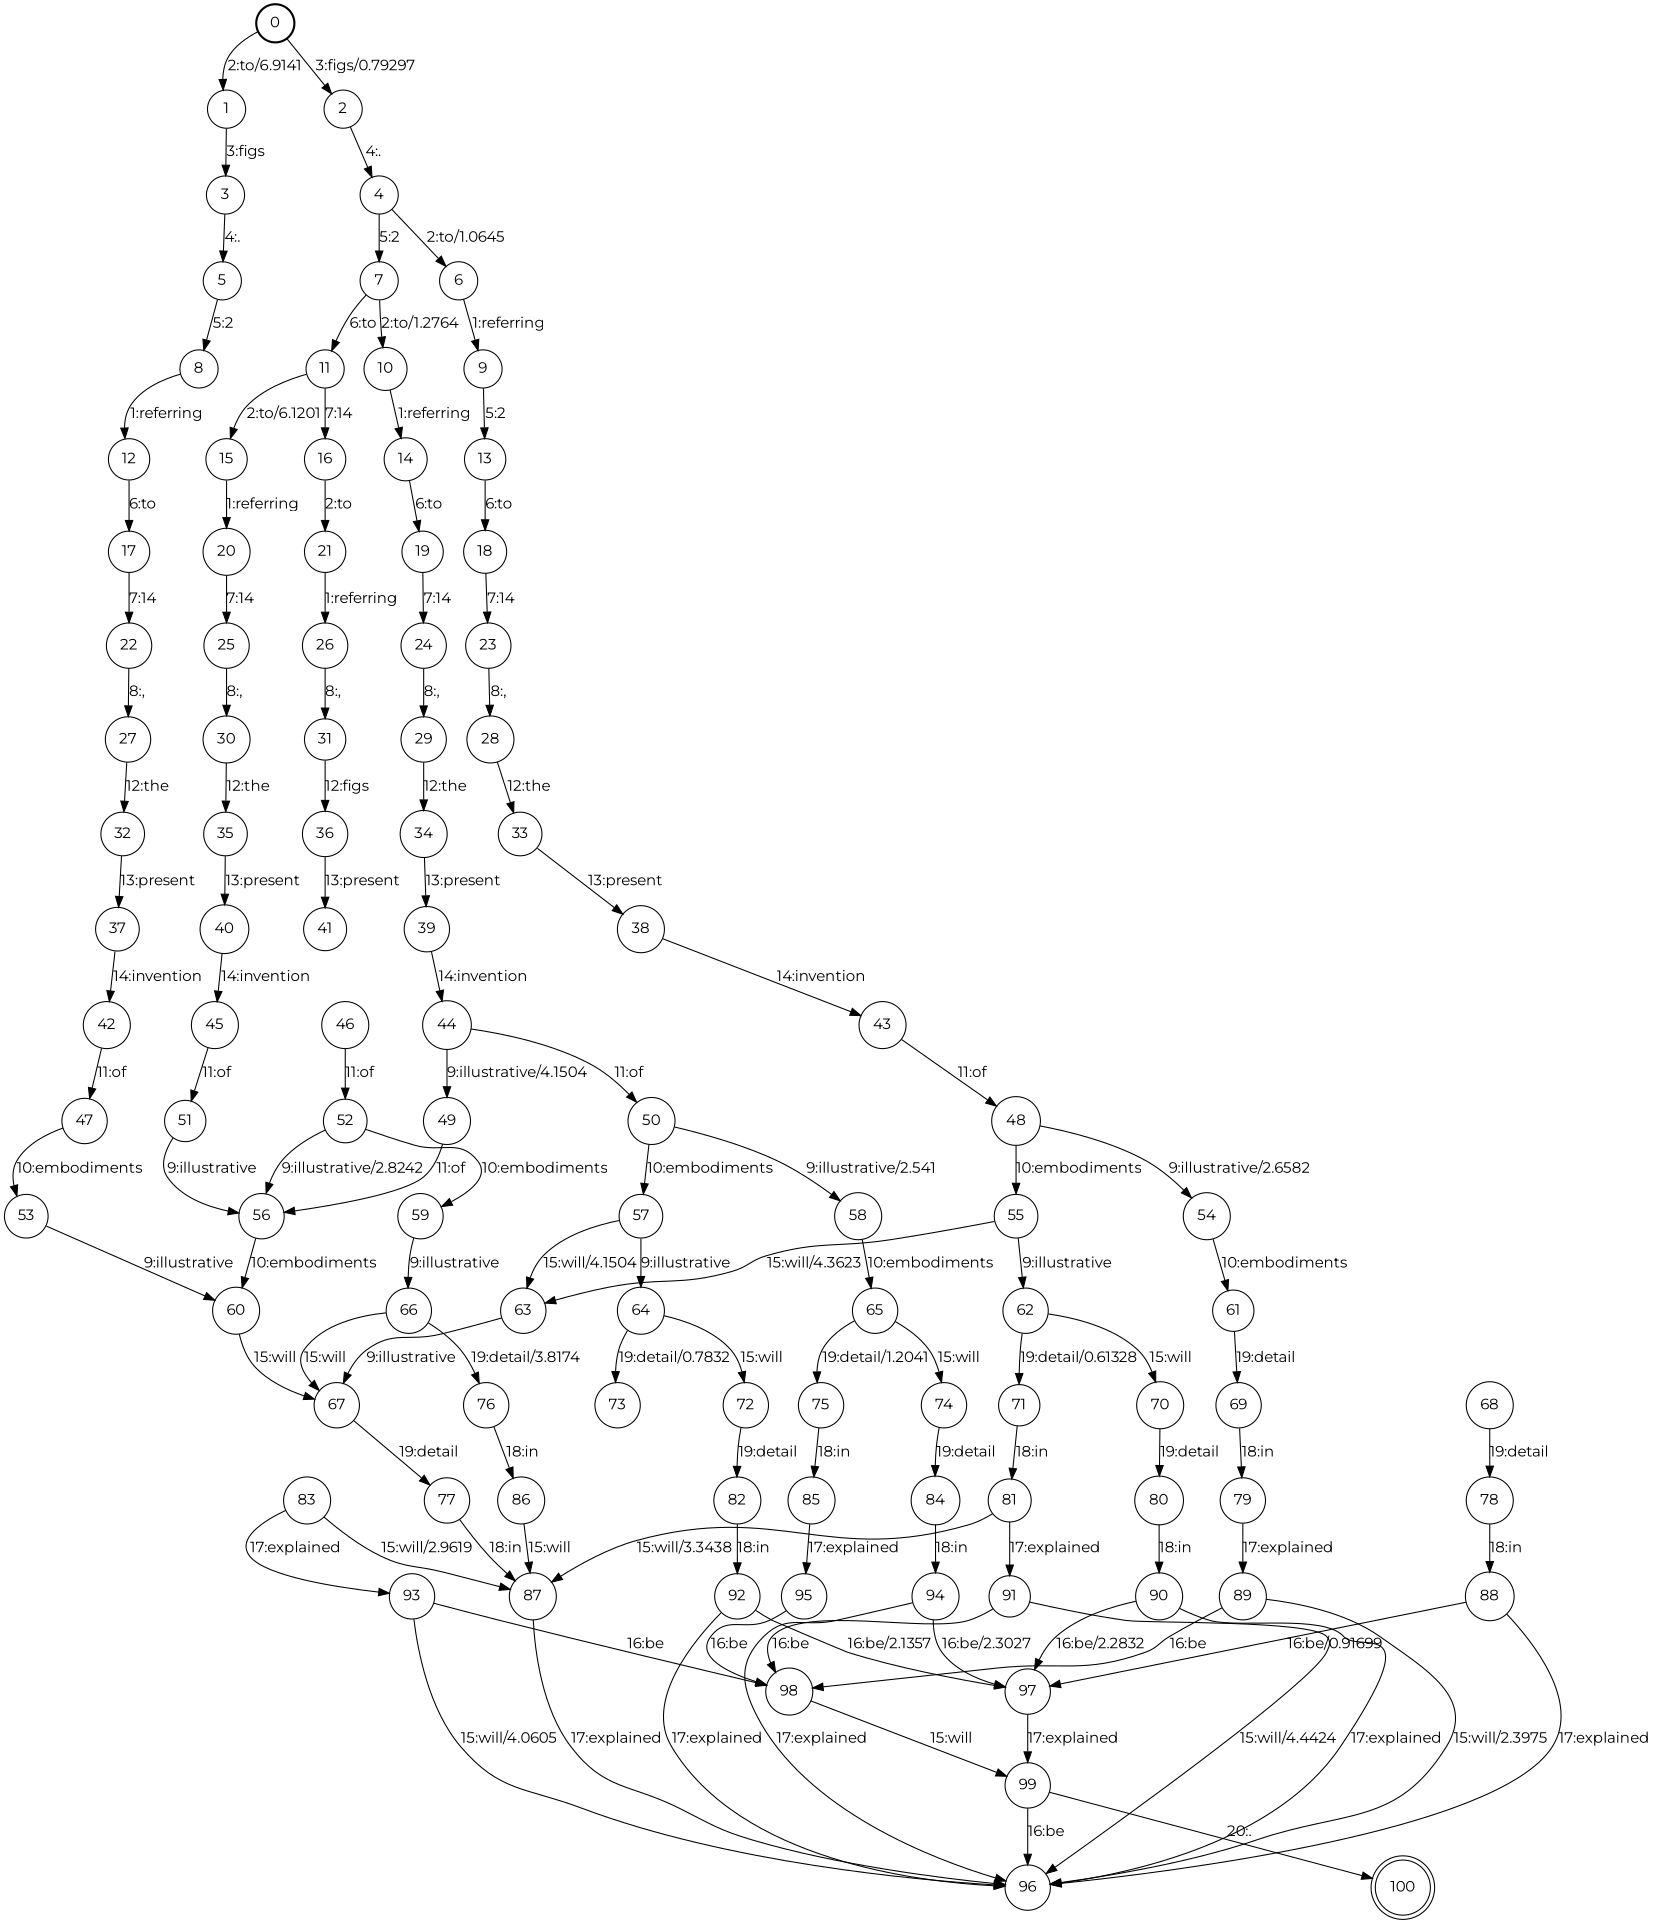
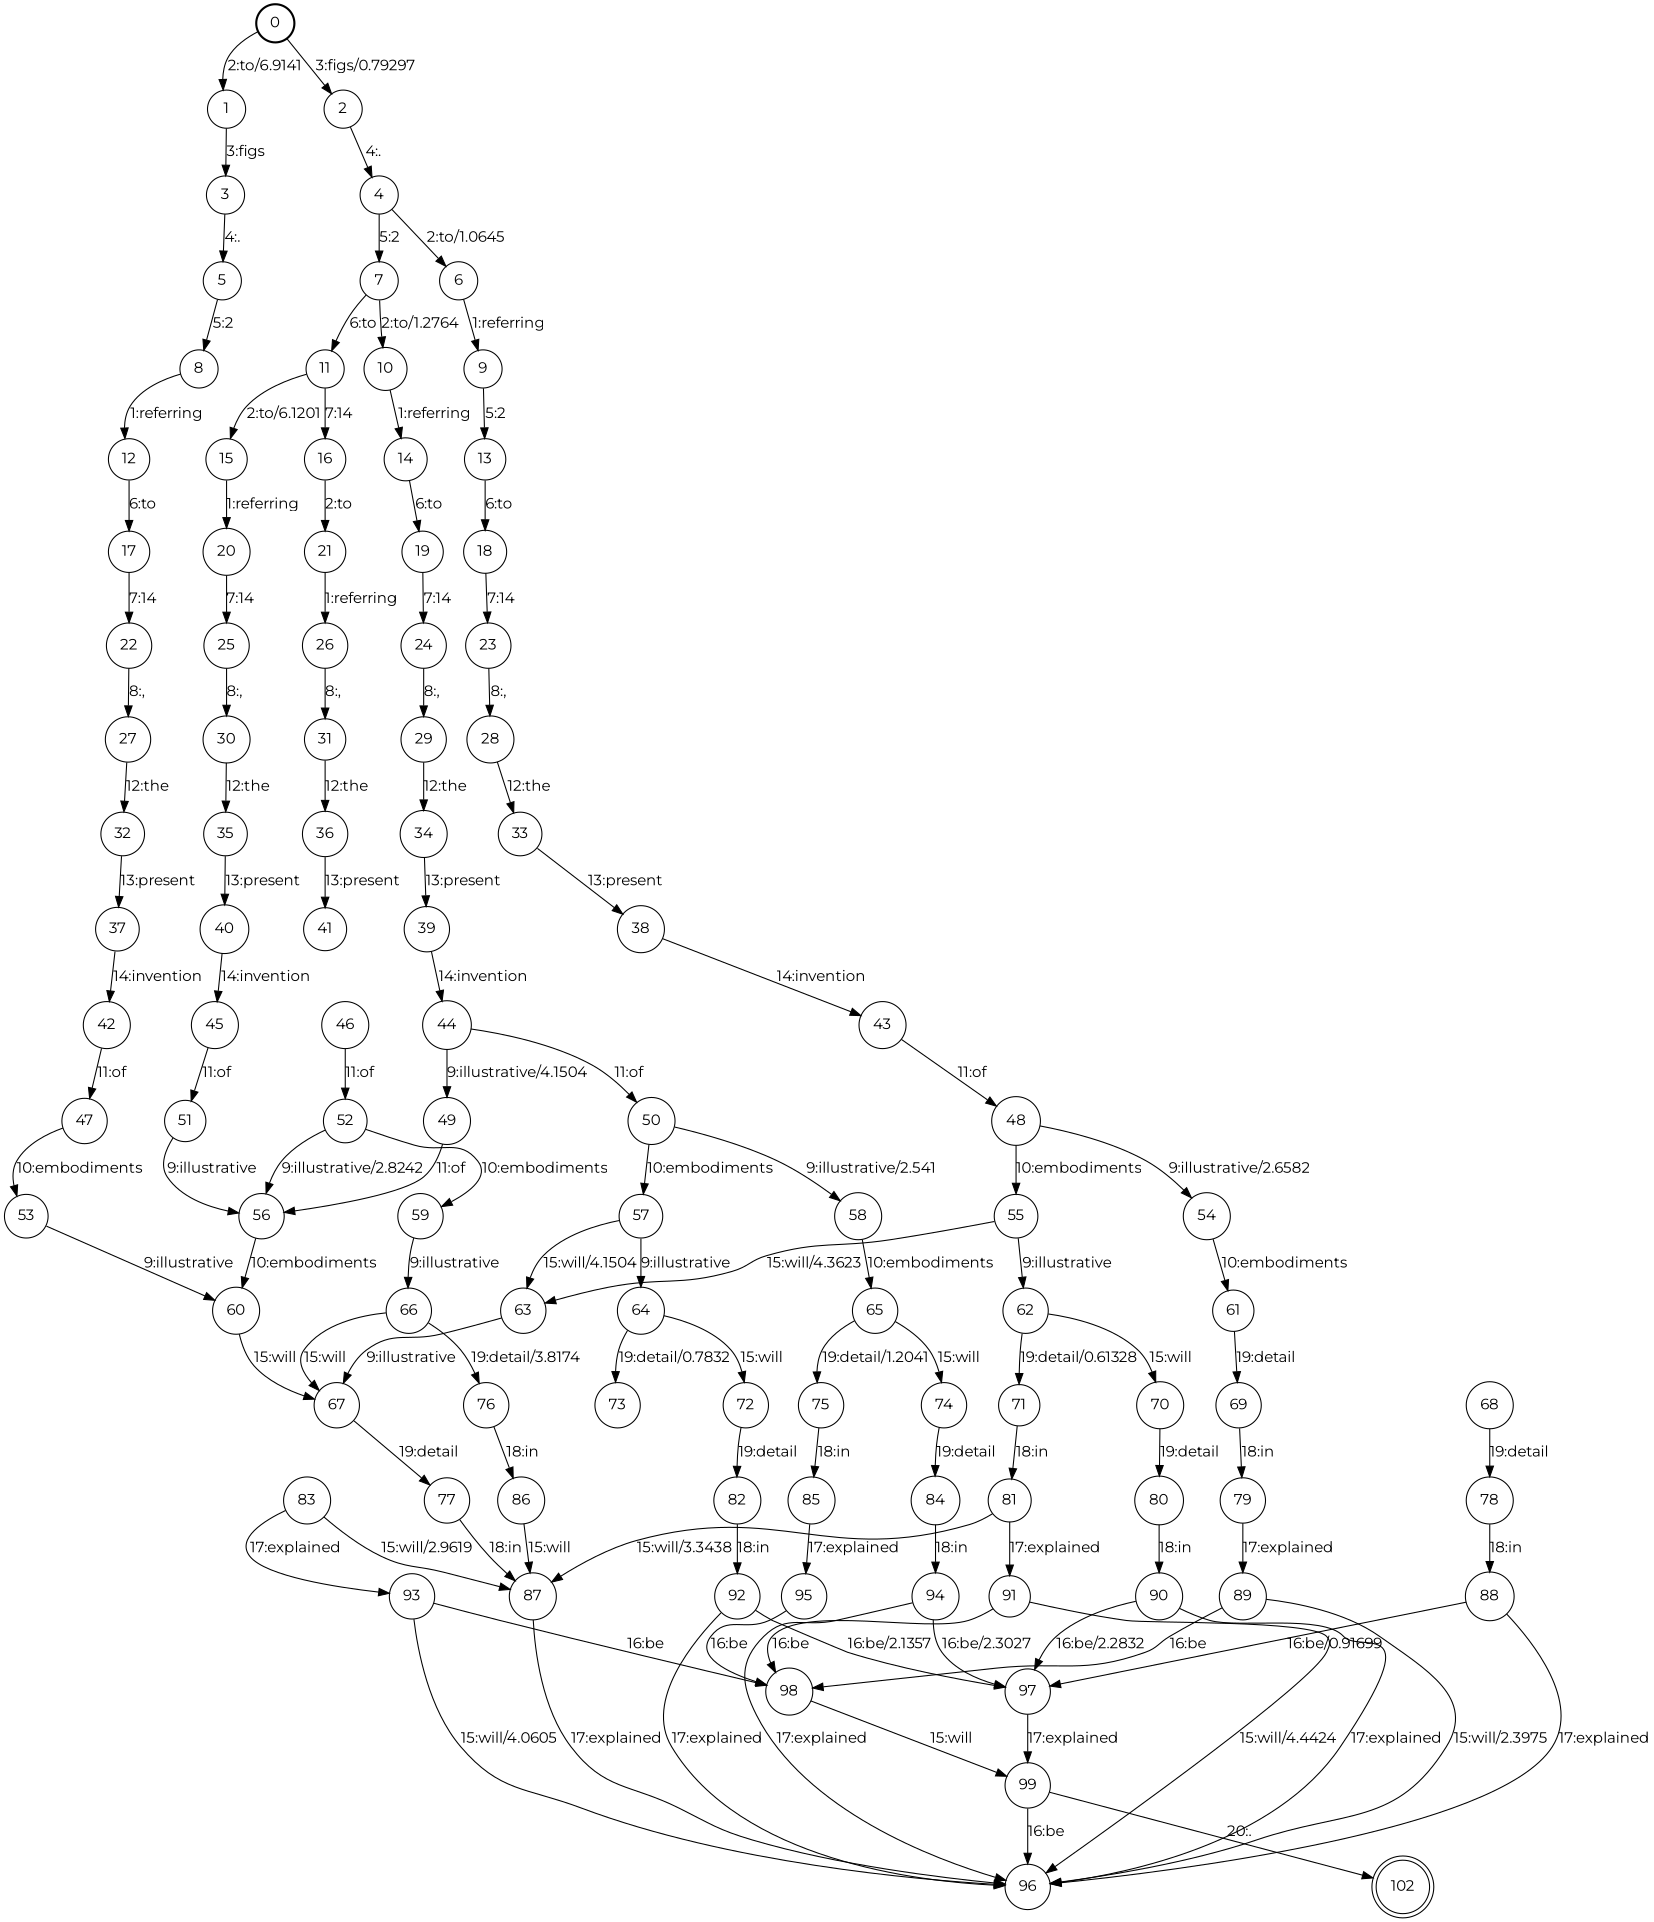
(347, 787) -> (347, 787)
(1403, 1888) -> (1403, 1887)
